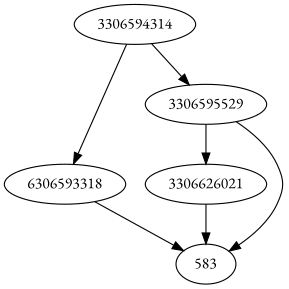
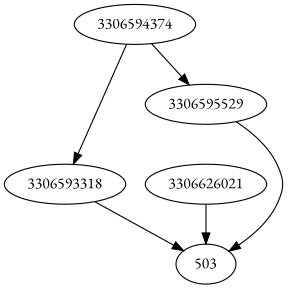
(135, 24) -> (135, 24)
(206, 139) -> none
(65, 184) -> (65, 184)
(206, 264) -> (206, 264)
